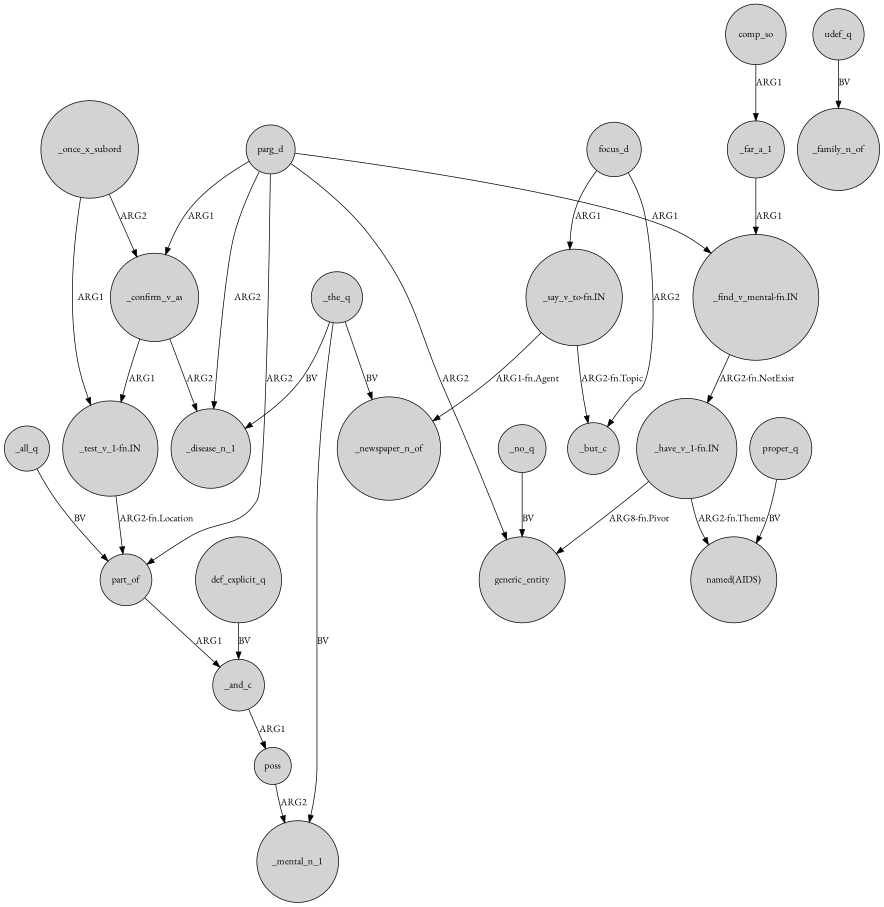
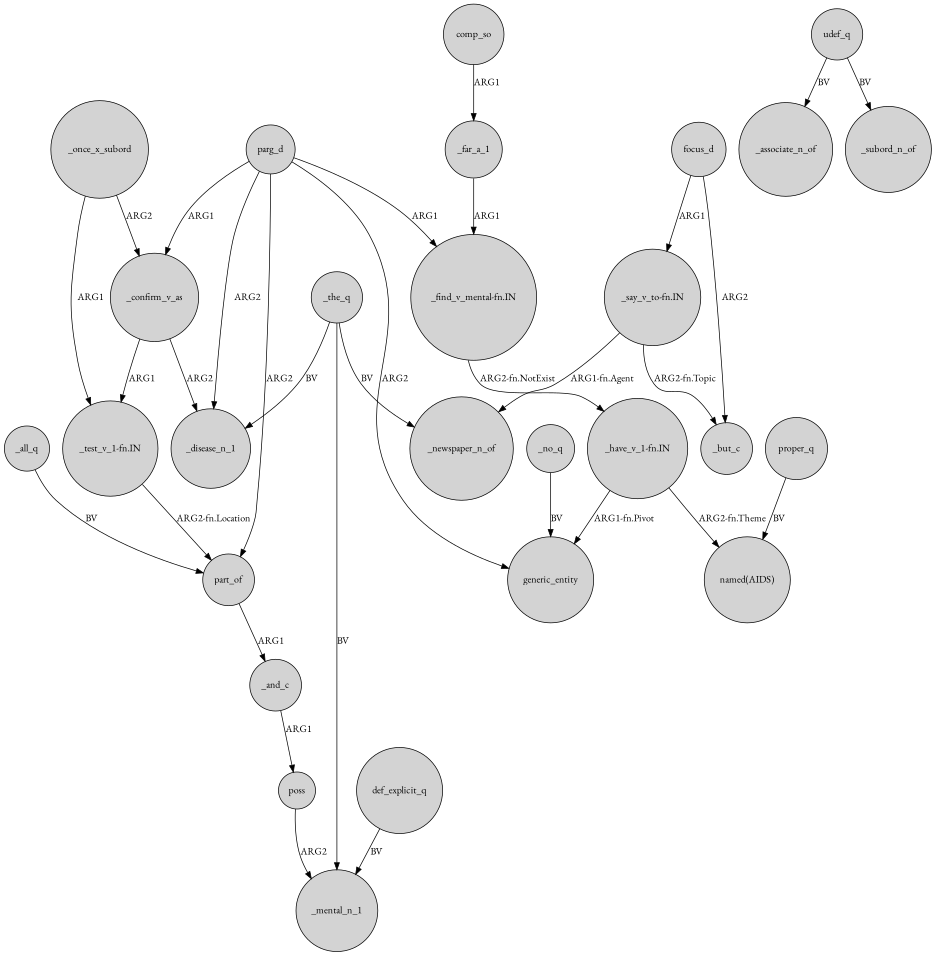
none -> (786, 149)
(838, 149) -> (888, 149)
(639, 519) -> (624, 519)
(239, 637) -> (369, 848)
